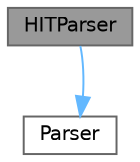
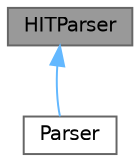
(83, 71) -> (57, 91)
